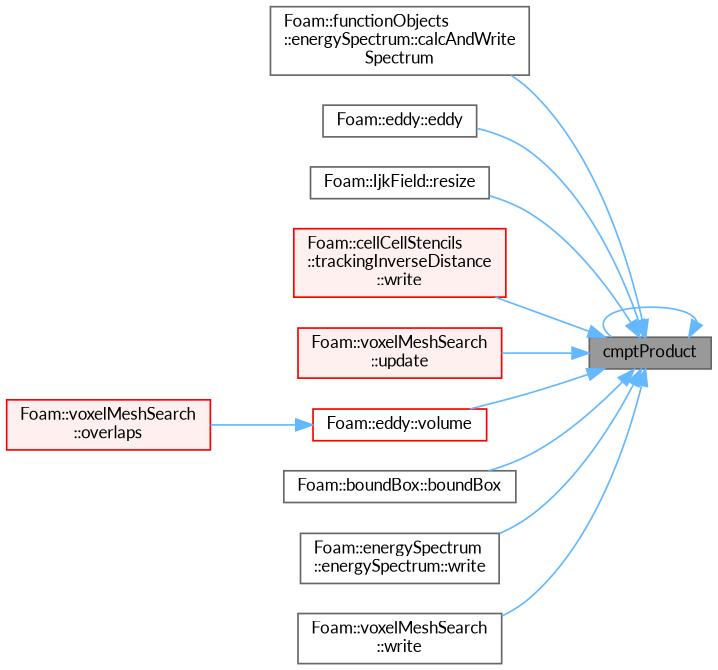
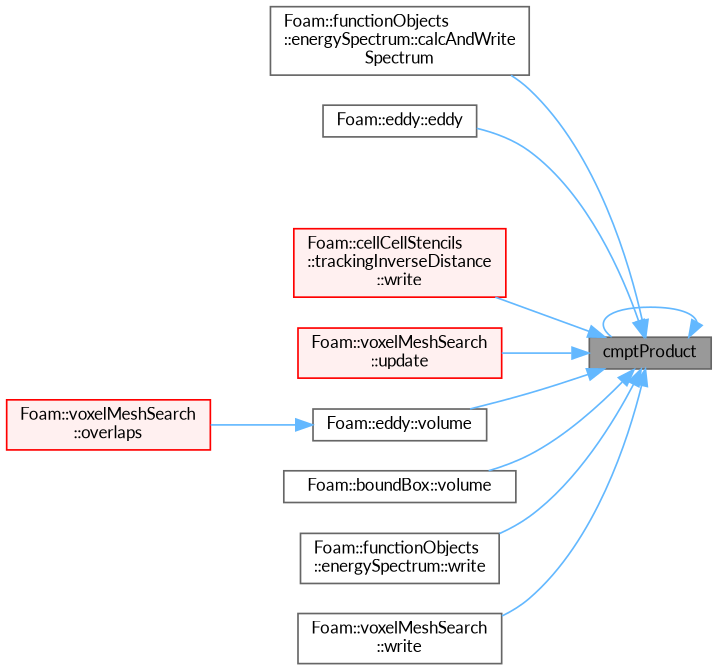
(400, 183) -> none
(400, 425) -> (400, 425)
(400, 487) -> (400, 487)
(400, 558) -> (400, 558)
